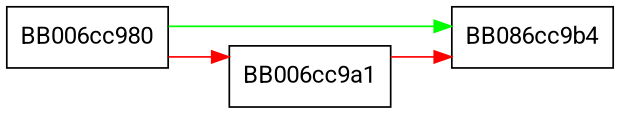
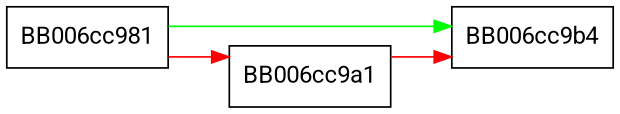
(87, 37) -> (87, 37)
(533, 37) -> (533, 37)
